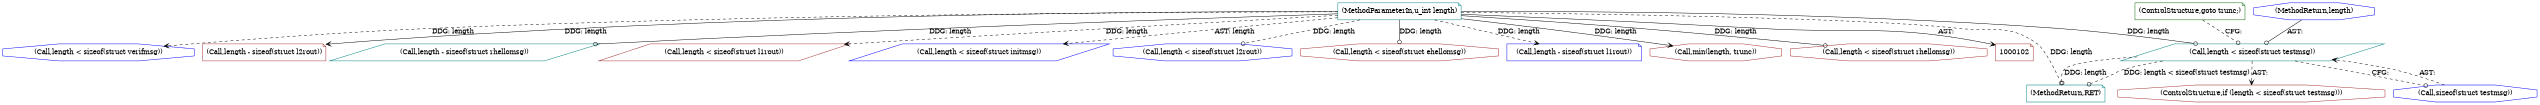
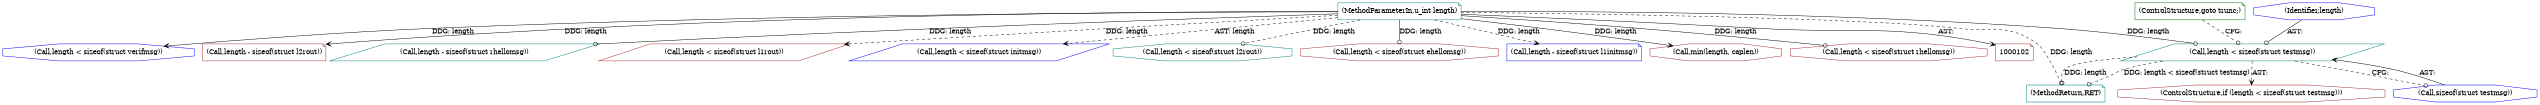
(2314, 11) -> (2314, 11)
(724, 19) -> (724, 19)
(1203, 52) -> (1203, 52)
(1574, 52) -> (1574, 52)
(1716, 52) -> (1716, 52)
(2391, 69) -> (2391, 69)
